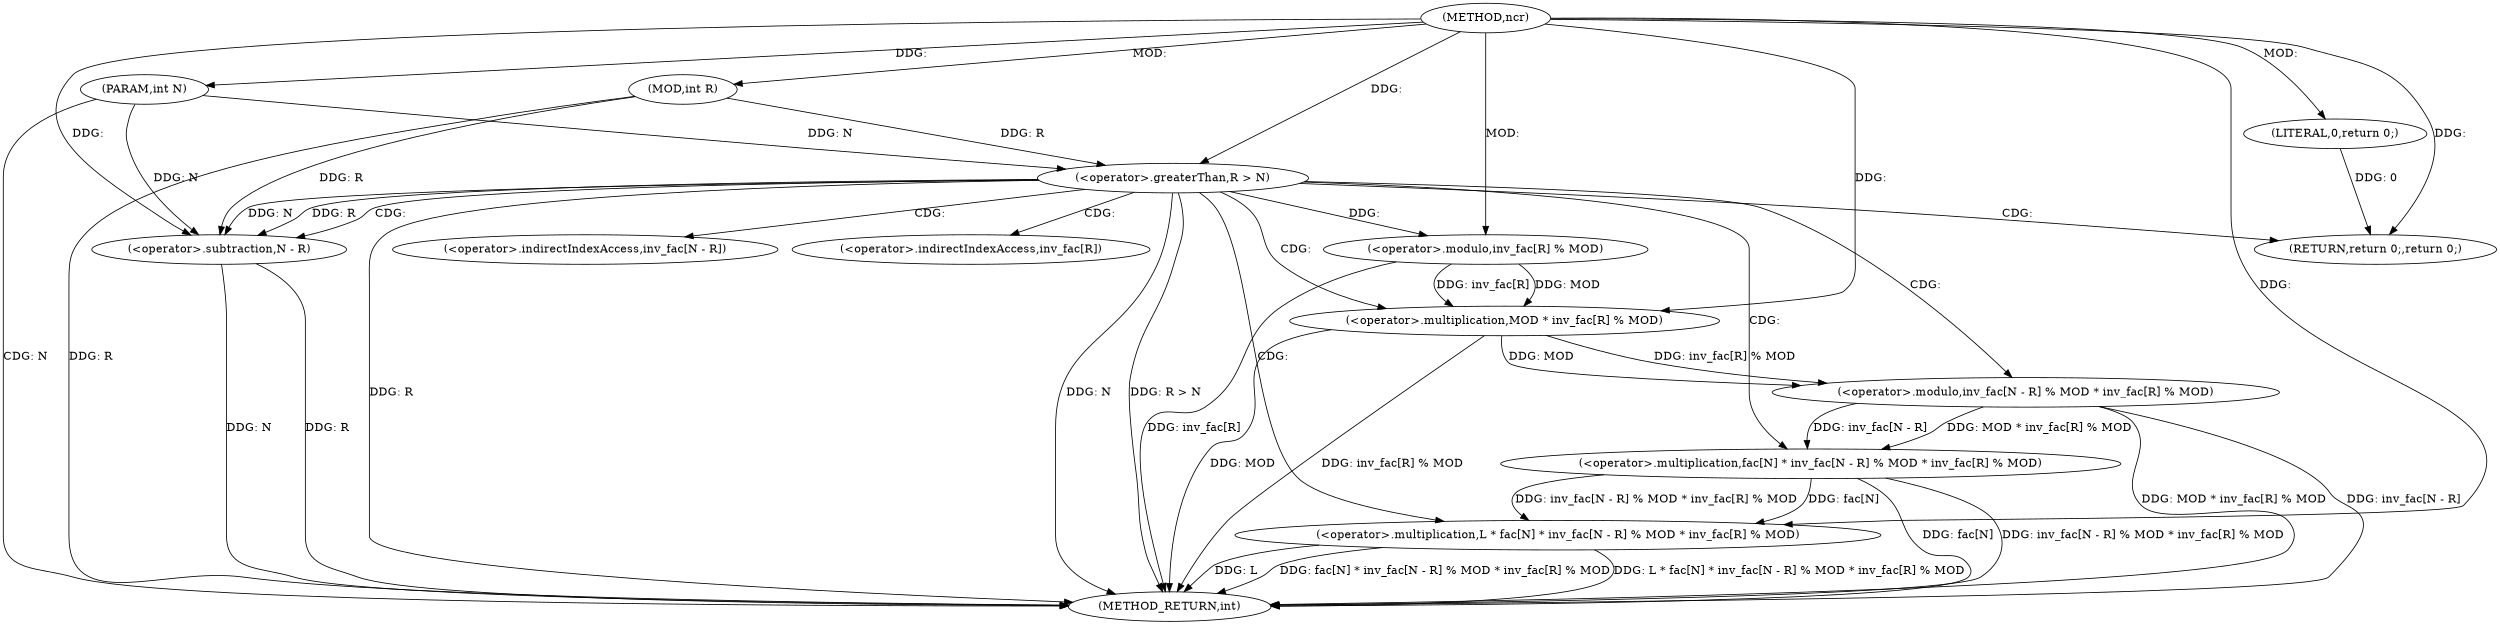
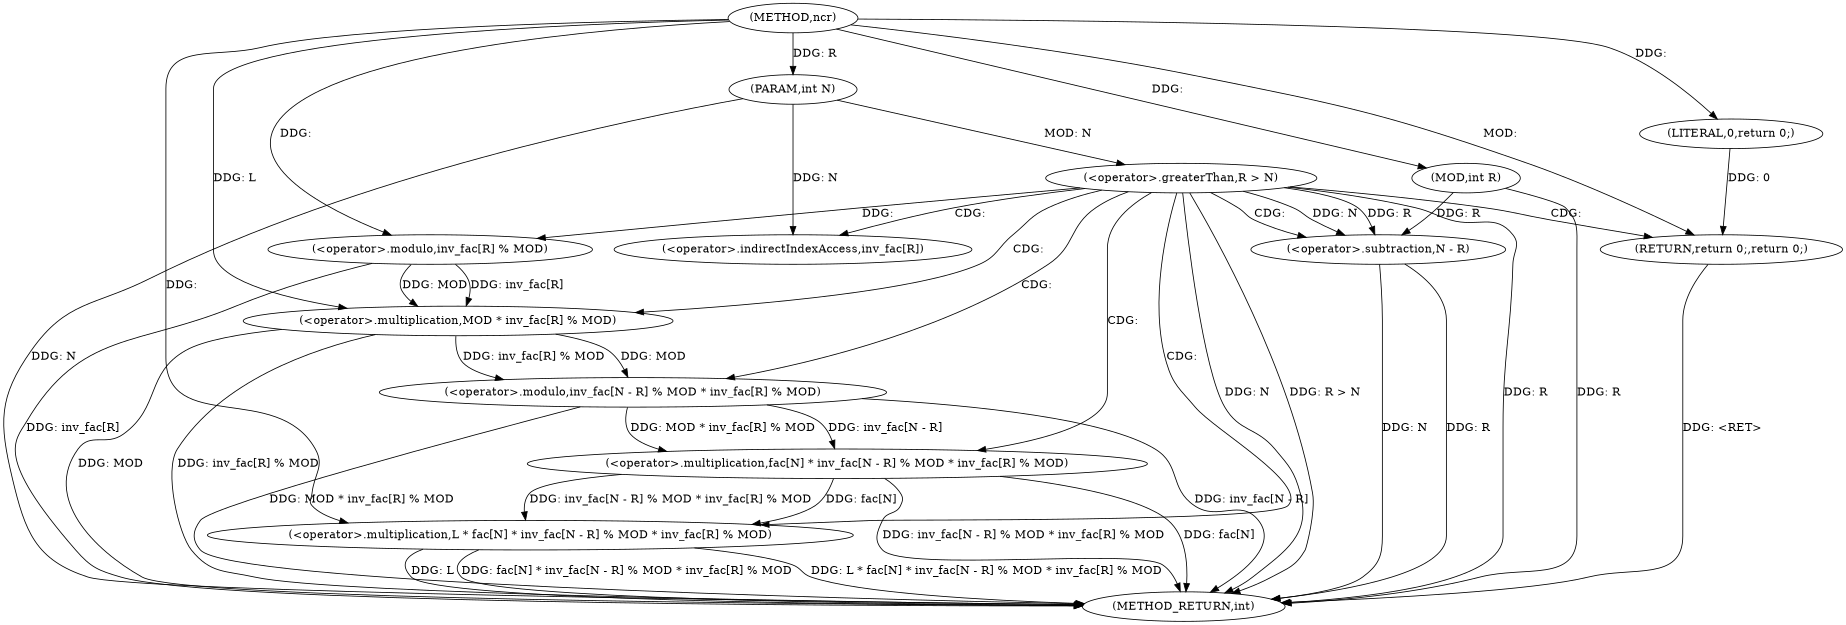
(635, 30) -> none
(913, 54) -> (815, 54)
(1152, 54) -> (1169, 89)
(2283, 54) -> (1653, 54)
(1334, 96) -> none
(912, 131) -> none
(830, 134) -> (1068, 134)
(1505, 134) -> (298, 134)
(2452, 134) -> (1502, 134)
(141, 175) -> (793, 165)
(1873, 178) -> (235, 178)
(585, 250) -> none
(26, 357) -> (54, 357)
none -> (1635, 572)
